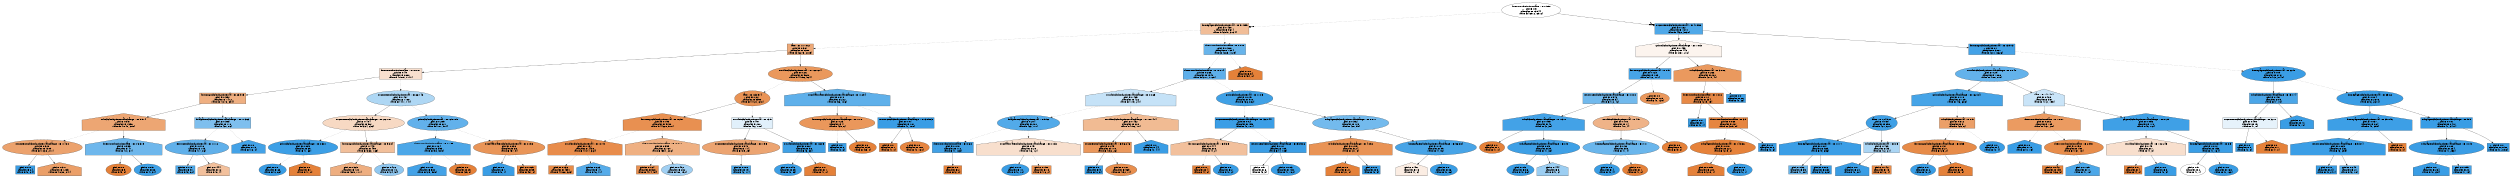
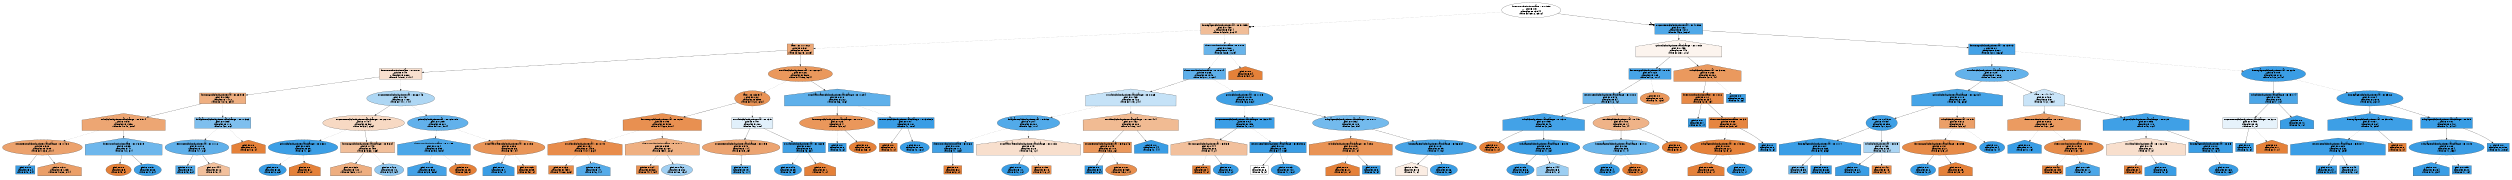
(249, 147) -> (249, 147)
(915, 147) -> (915, 147)
(1286, 170) -> (1286, 170)
(2193, 170) -> none
